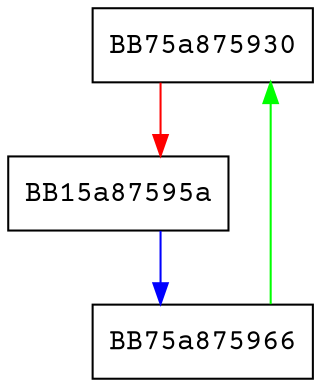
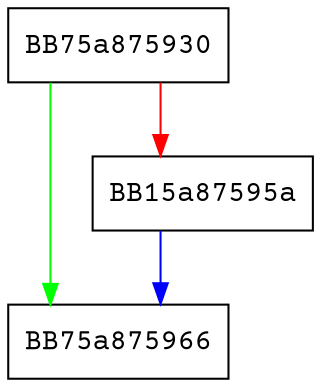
(271, 204) -> (50, 183)
